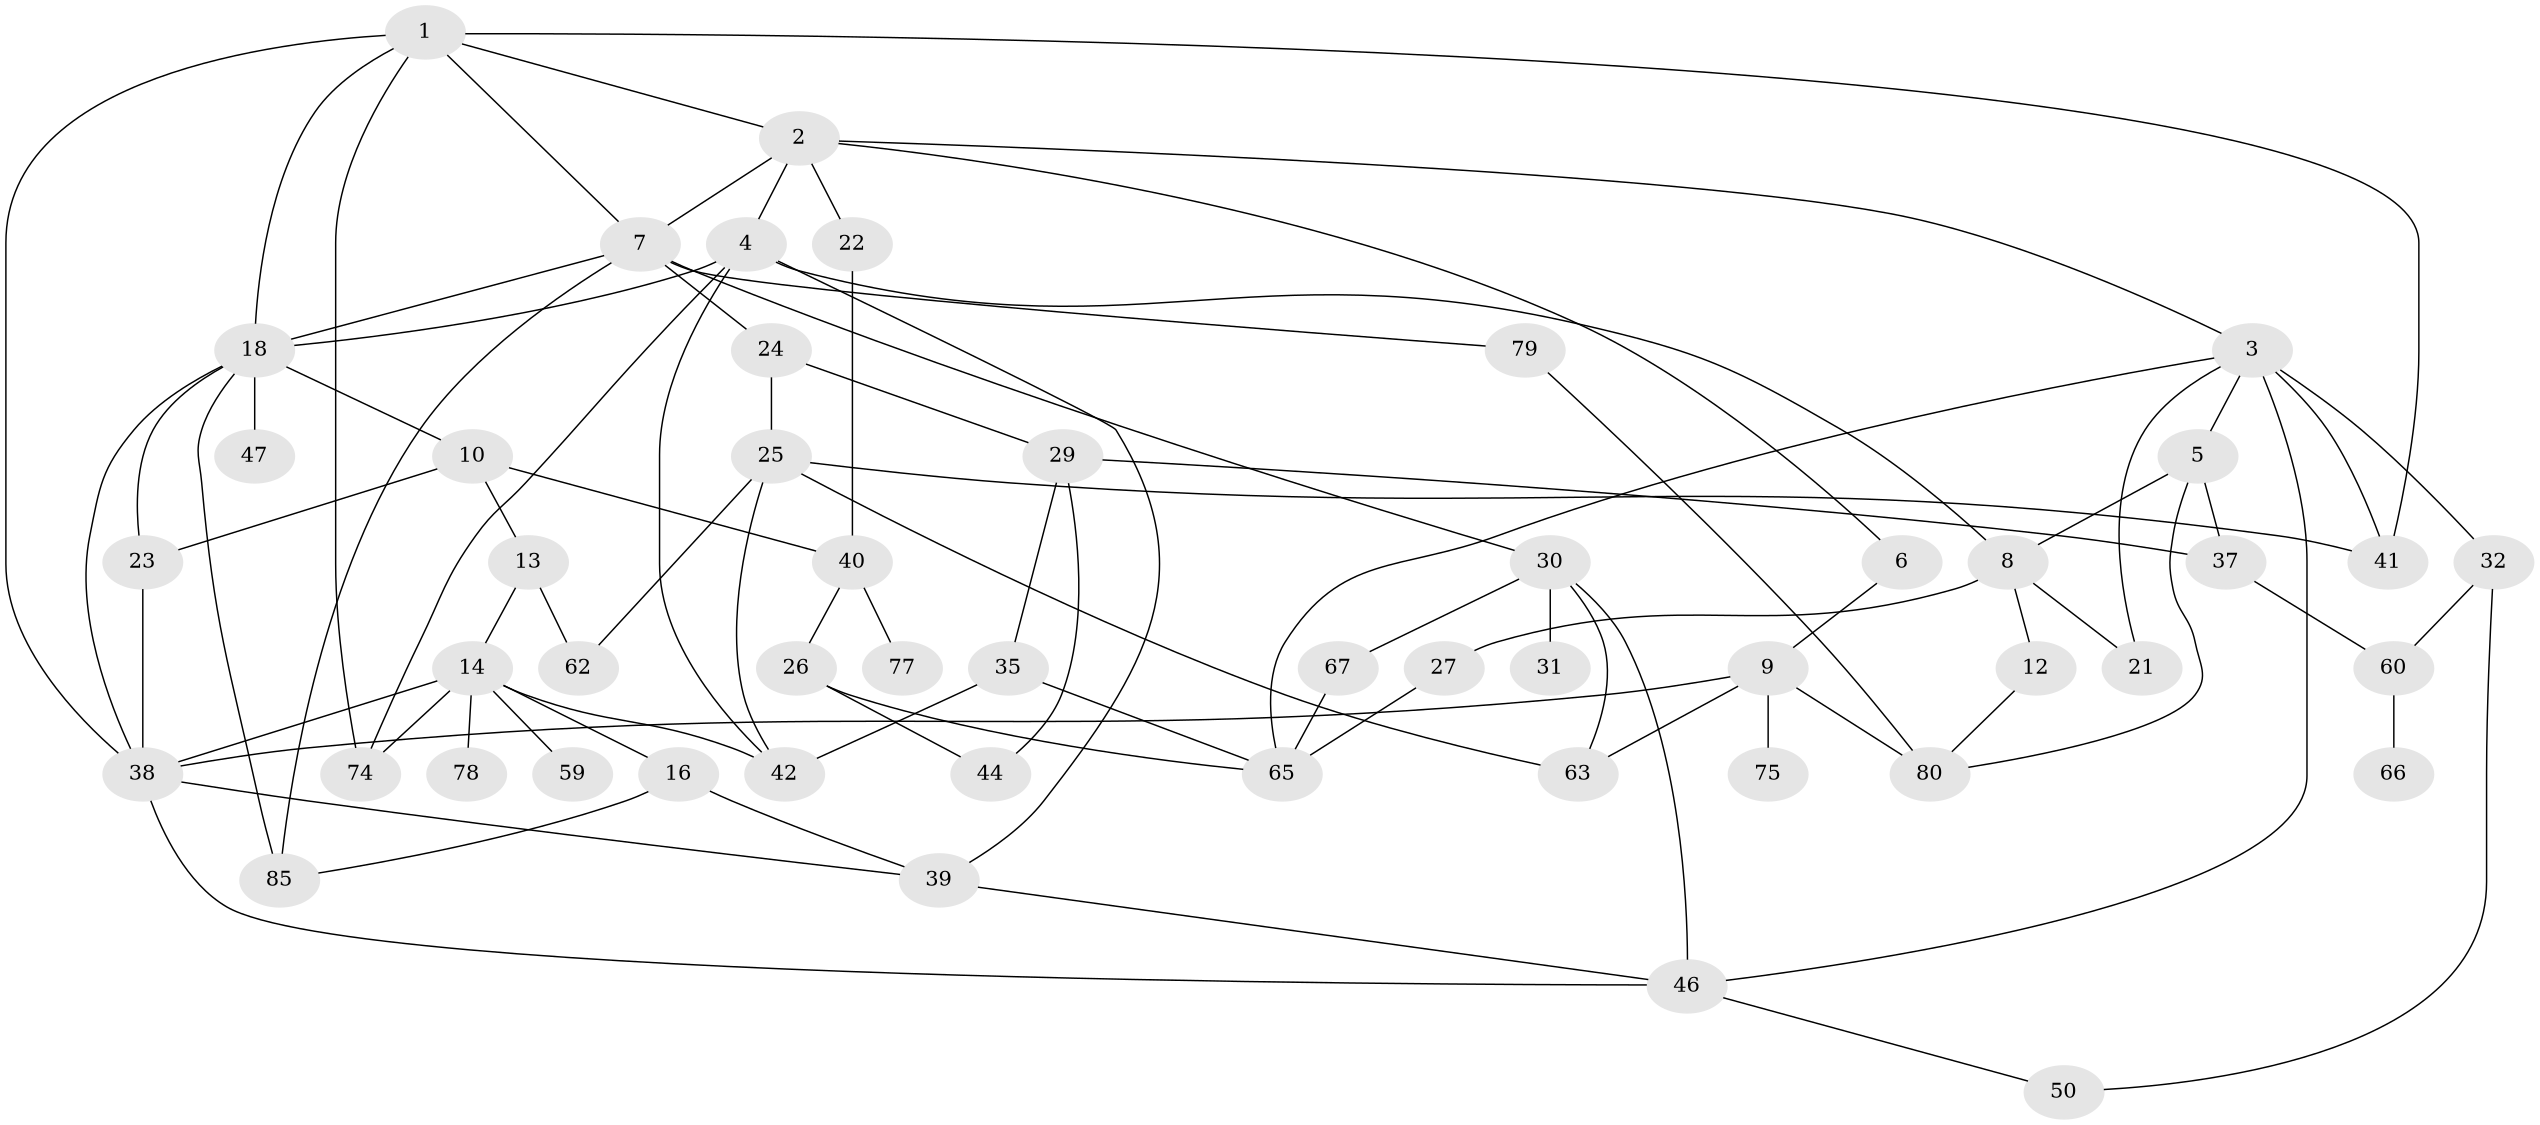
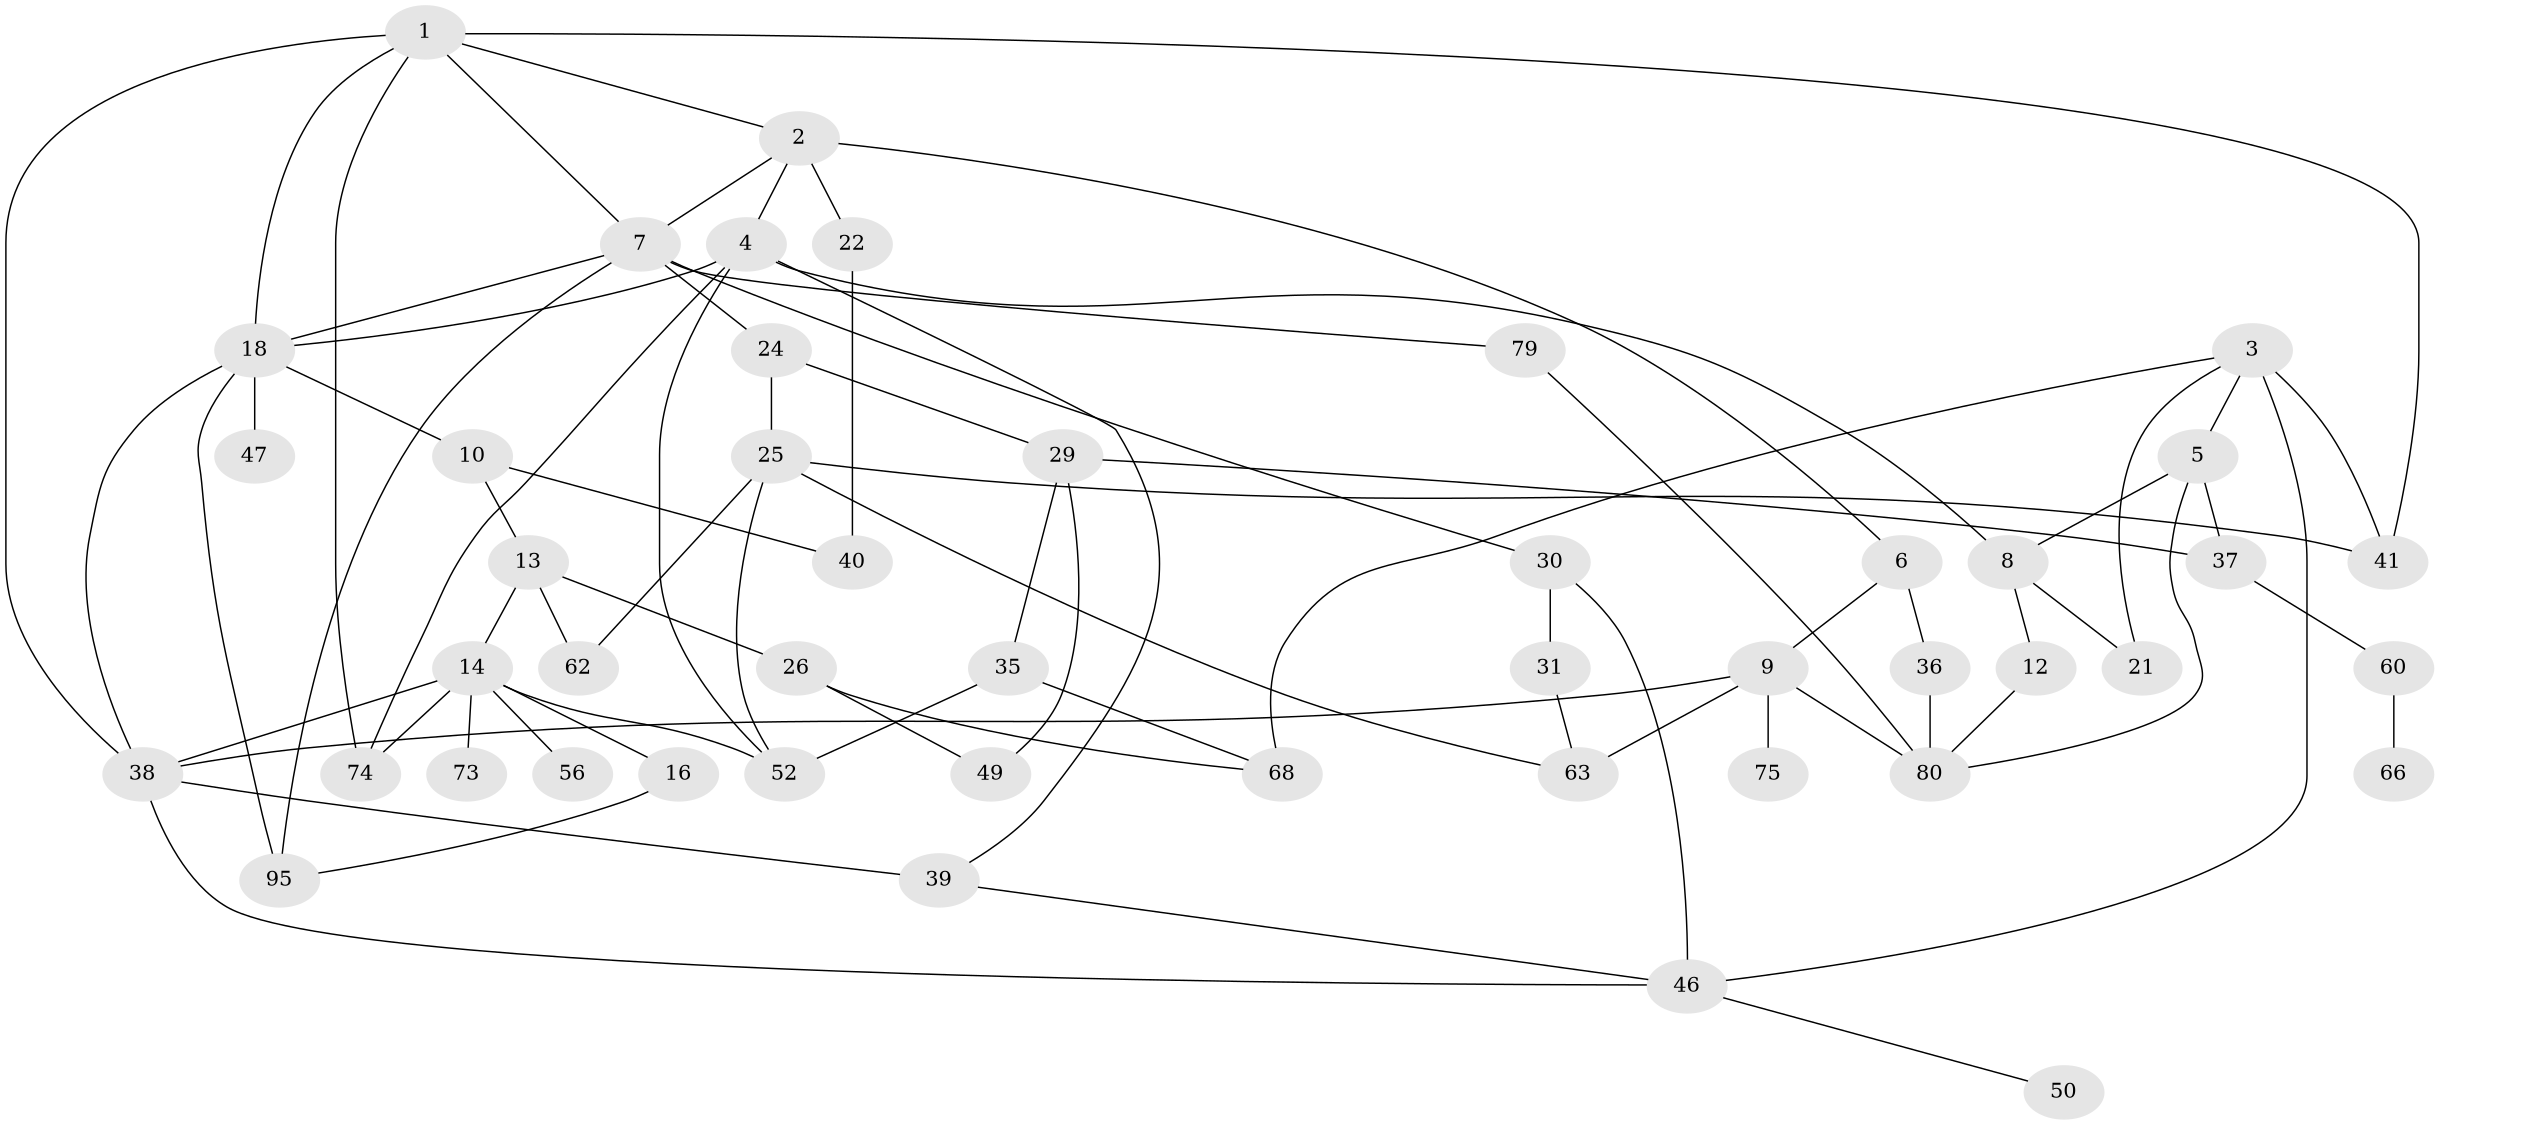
(1542, 176) -> none
(143, 562) -> none
(2494, 562) -> none
(824, 615) -> (658, 614)
(1607, 664) -> (1564, 721)
(902, 668) -> none
(1338, 668) -> none
(1444, 668) -> none
none -> (1930, 668)
(467, 774) -> (467, 774)
(573, 774) -> (573, 774)
(785, 774) -> (785, 774)
(991, 774) -> (991, 774)
(1282, 774) -> (1282, 774)
(806, 831) -> none
(280, 880) -> (280, 880)
